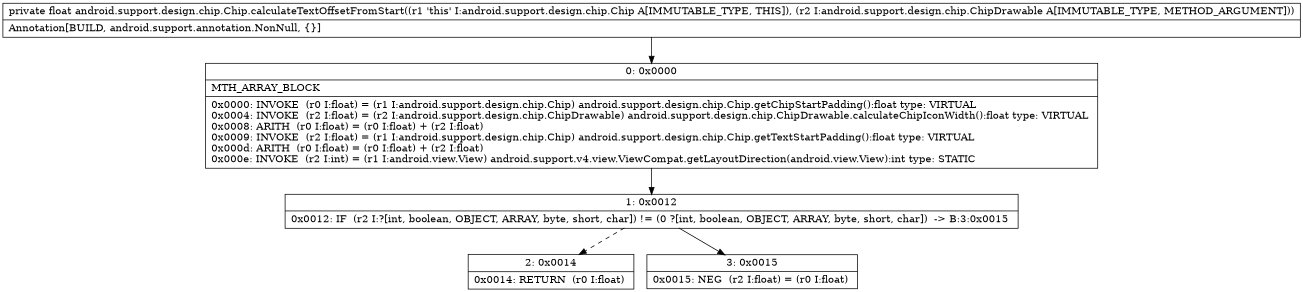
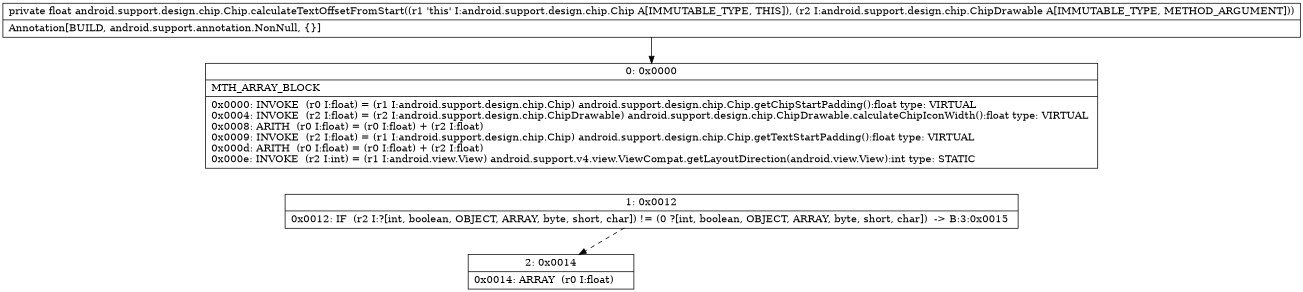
(652, 178) -> none
(752, 272) -> none
(551, 280) -> (546, 280)
